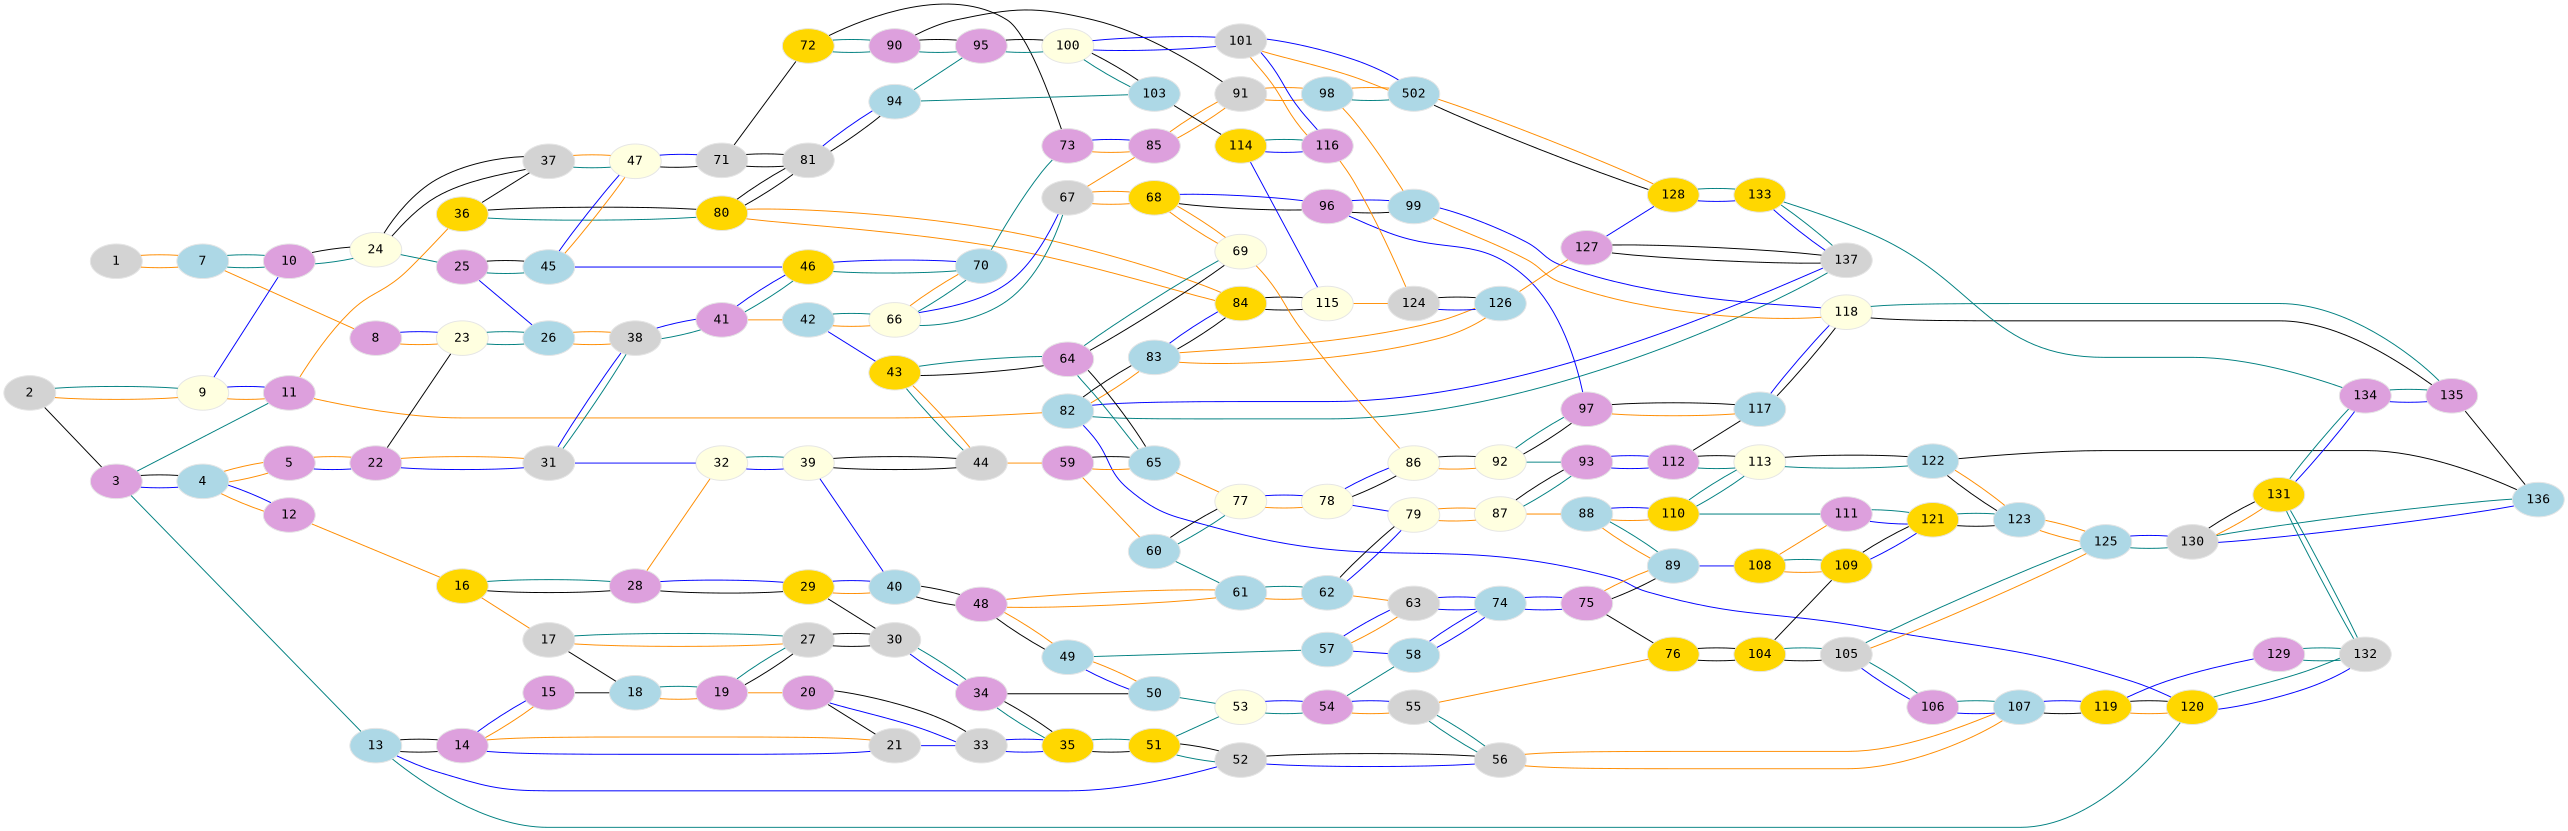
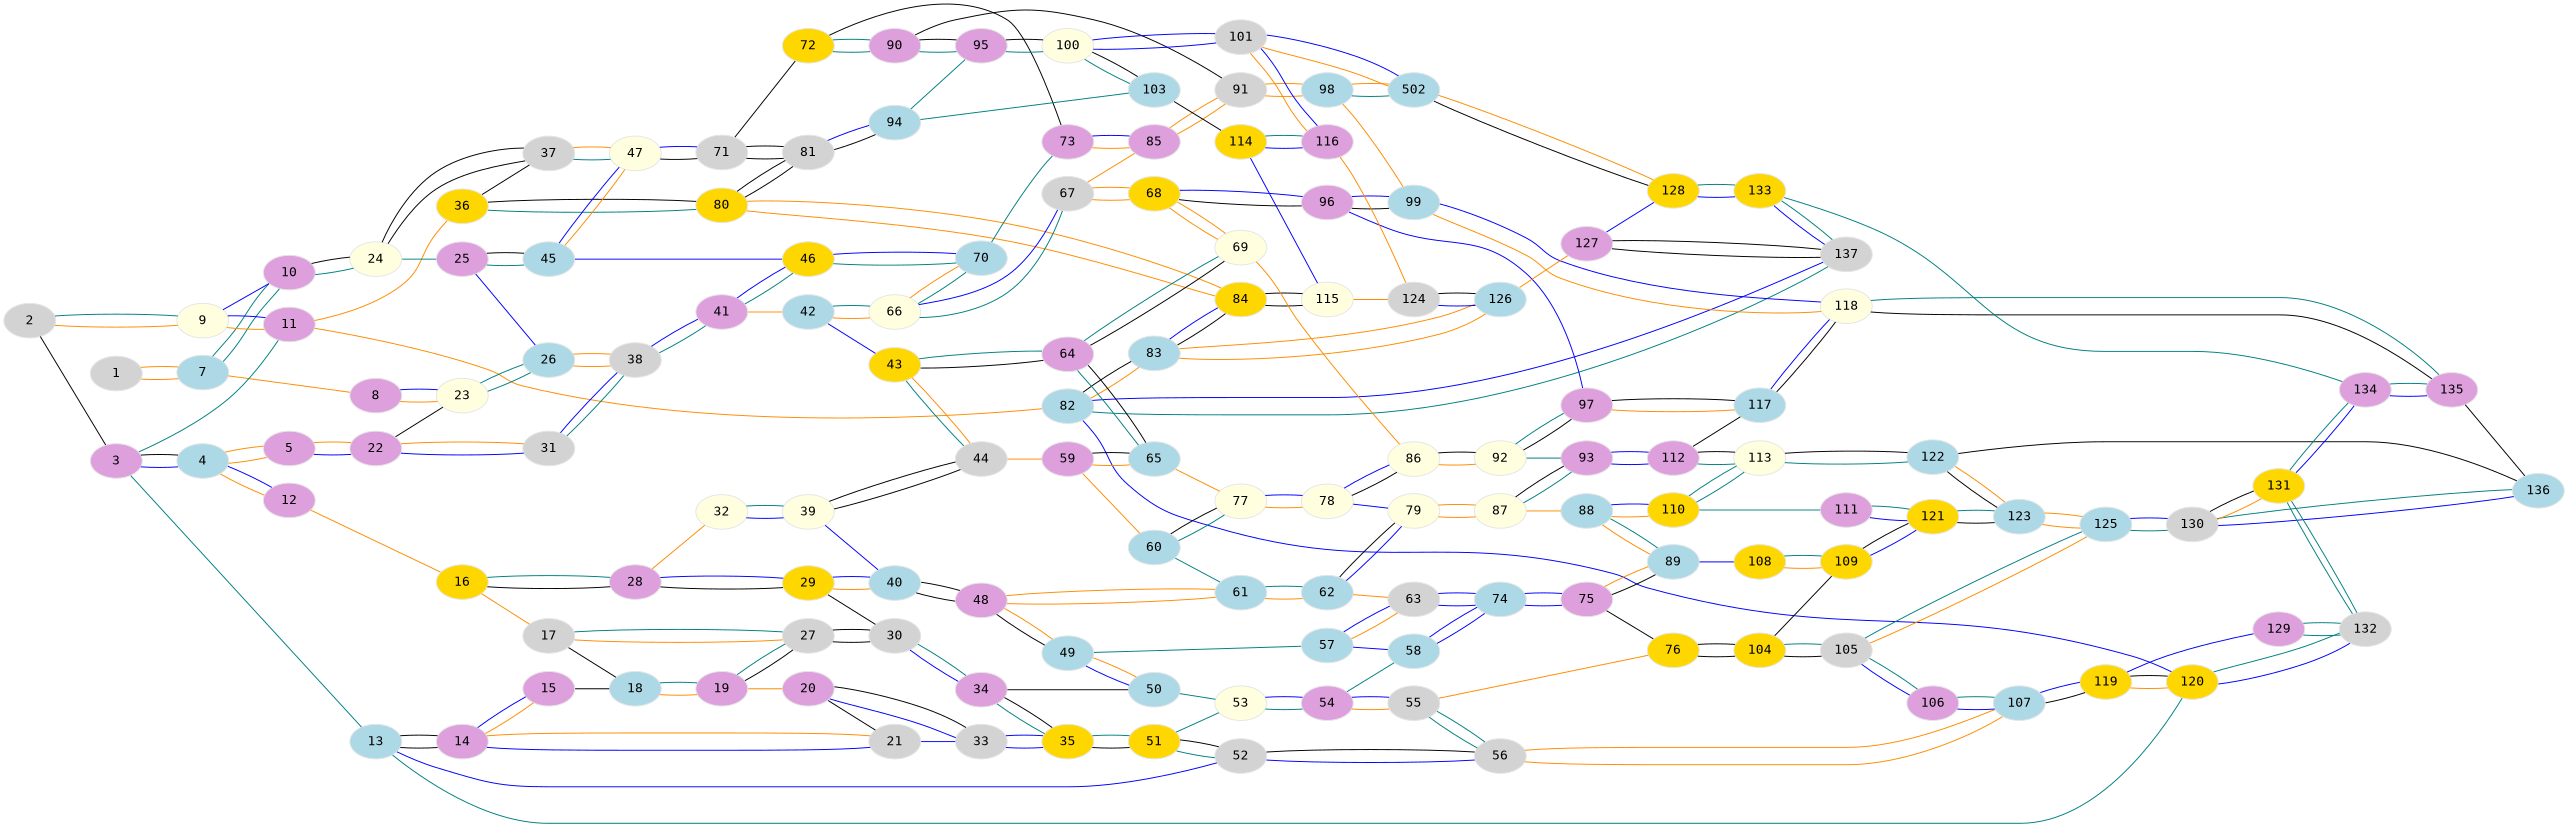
(635, 463) -> none
(1803, 540) -> none
